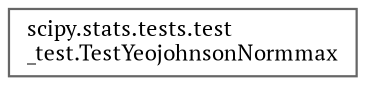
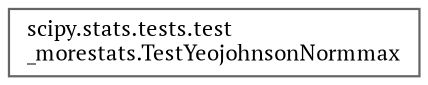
(183, 43) -> (214, 43)
